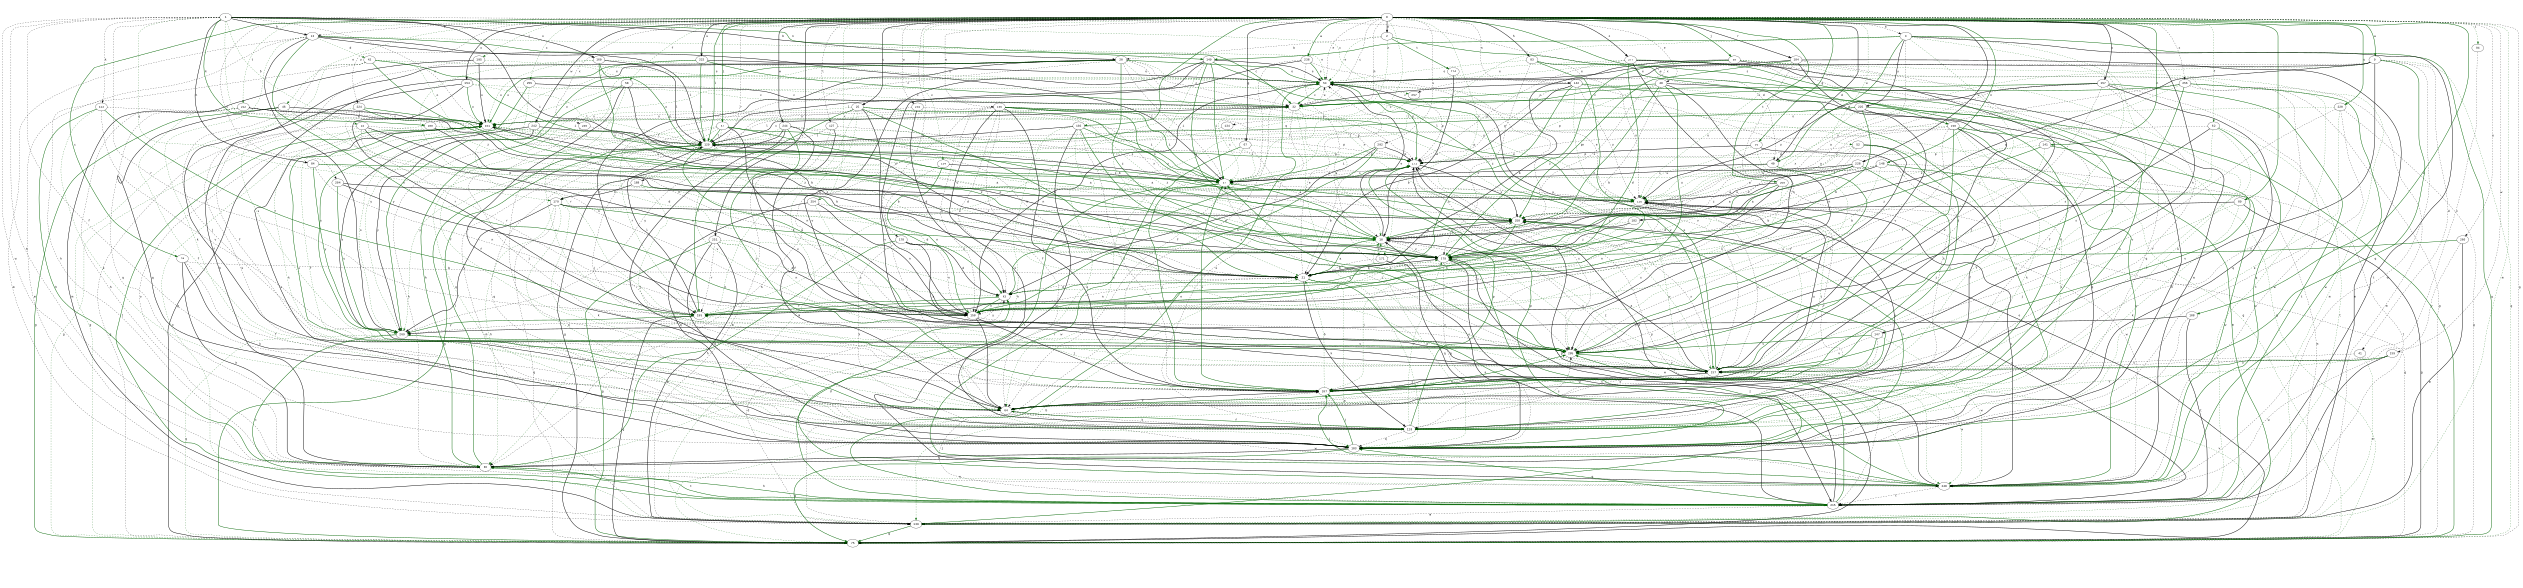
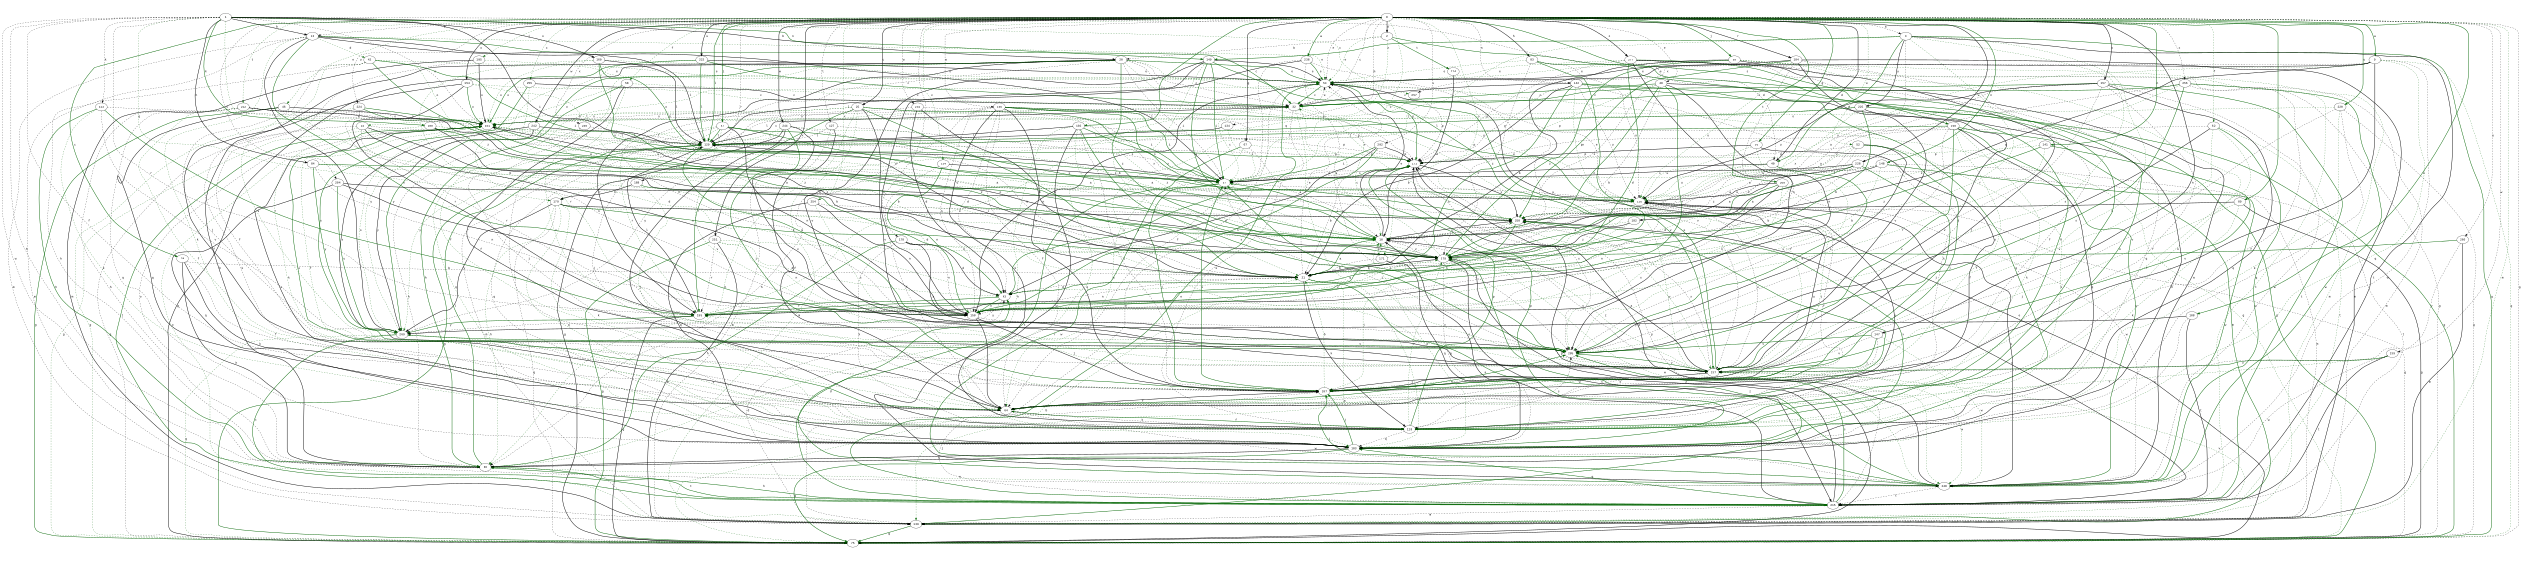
(2478, 48) -> none
(277, 88) -> (575, 115)
(1331, 133) -> (1331, 133)
(981, 137) -> (981, 137)
none -> (1356, 181)
(906, 197) -> (1100, 230)
(1450, 226) -> (924, 198)
(2360, 353) -> none
(2010, 421) -> (2010, 421)
(961, 435) -> (640, 432)
(2360, 497) -> (2360, 497)
